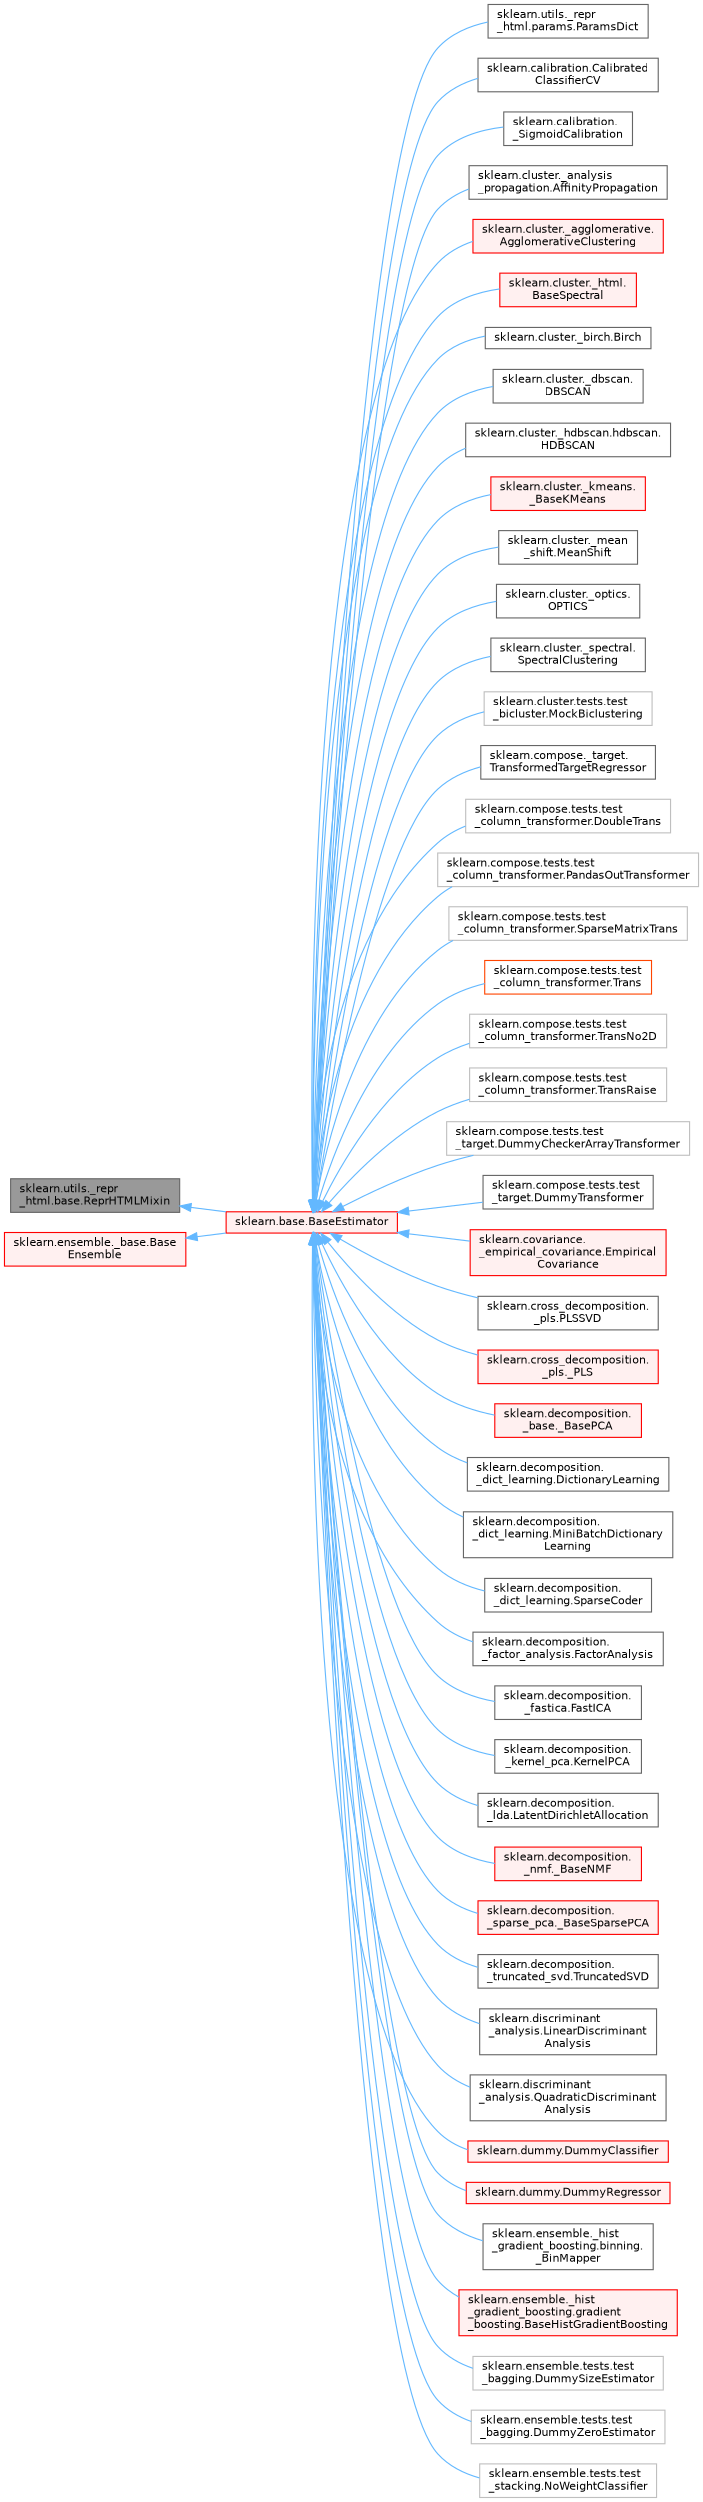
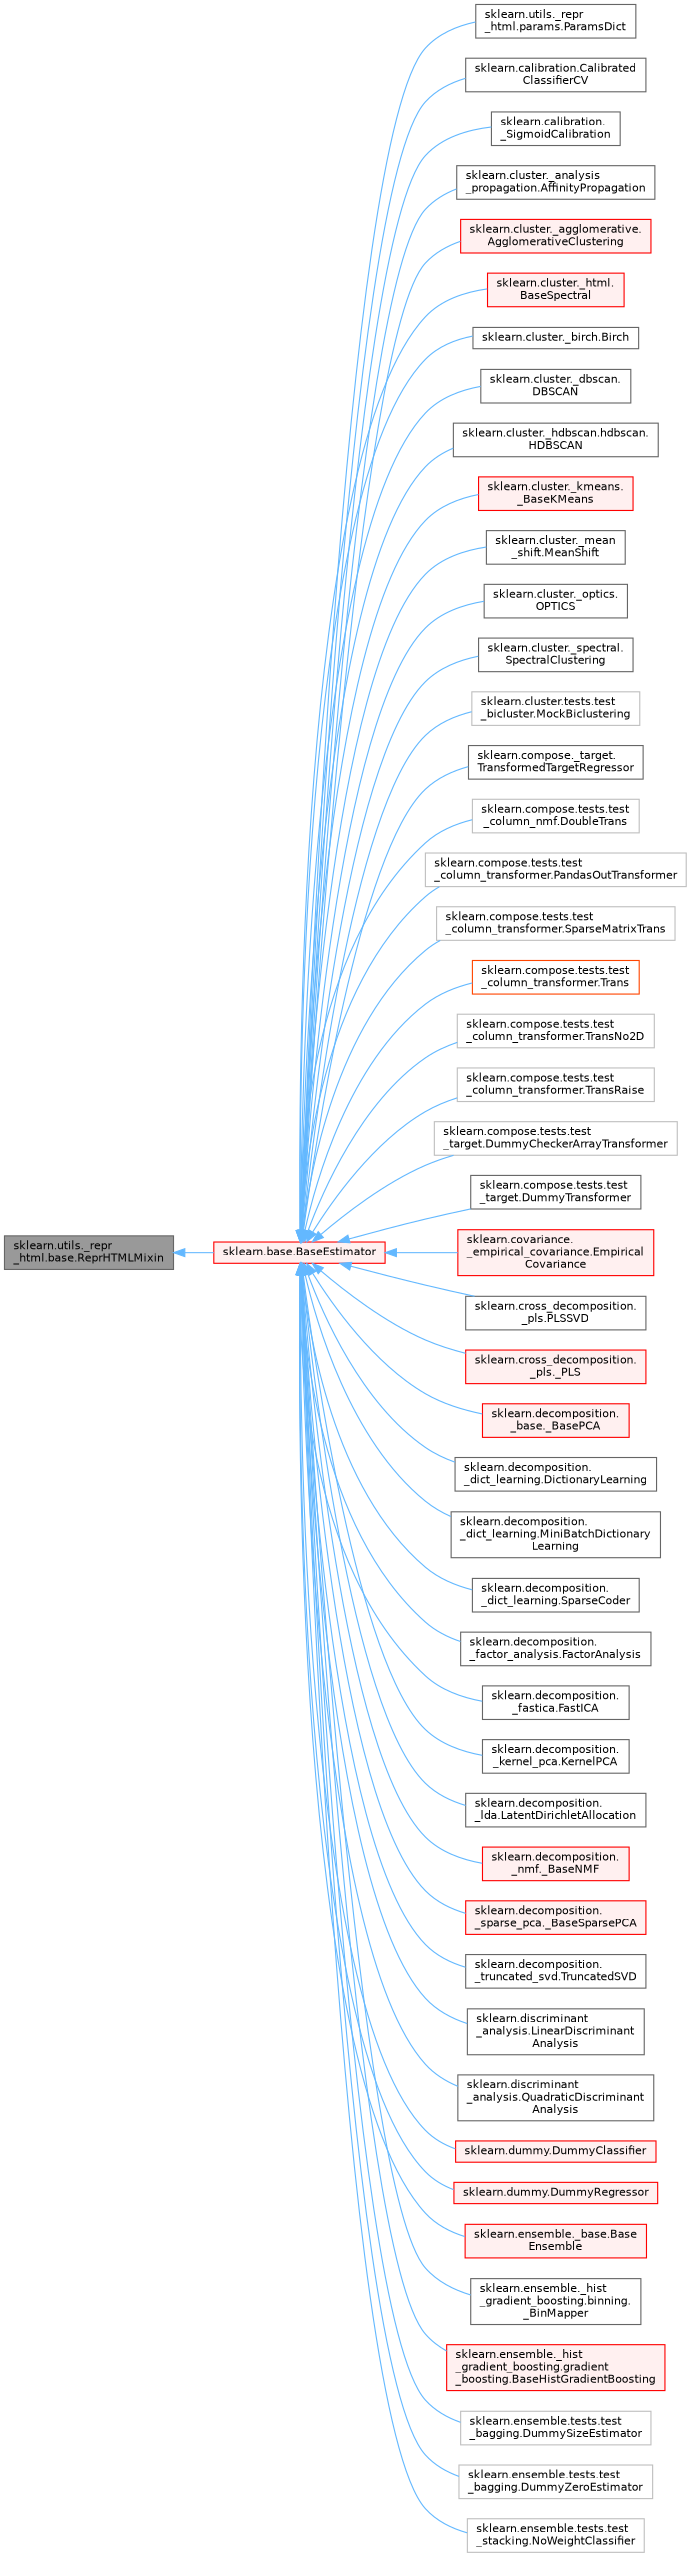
(568, 816) -> (556, 816)
(211, 1235) -> (316, 1776)
